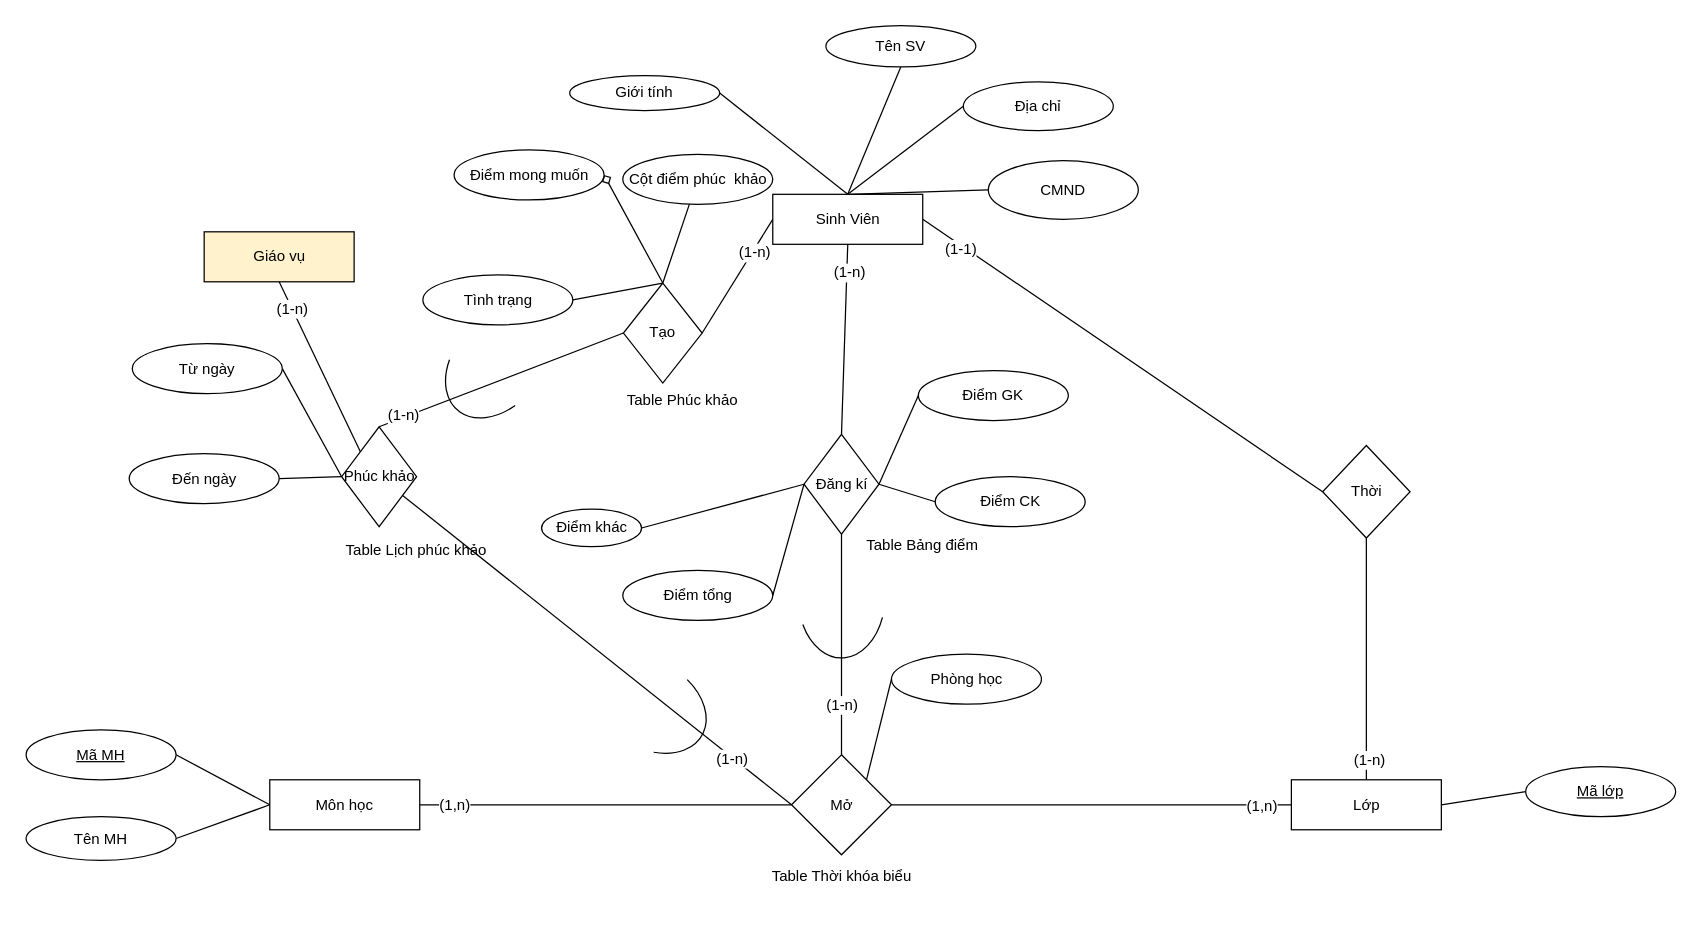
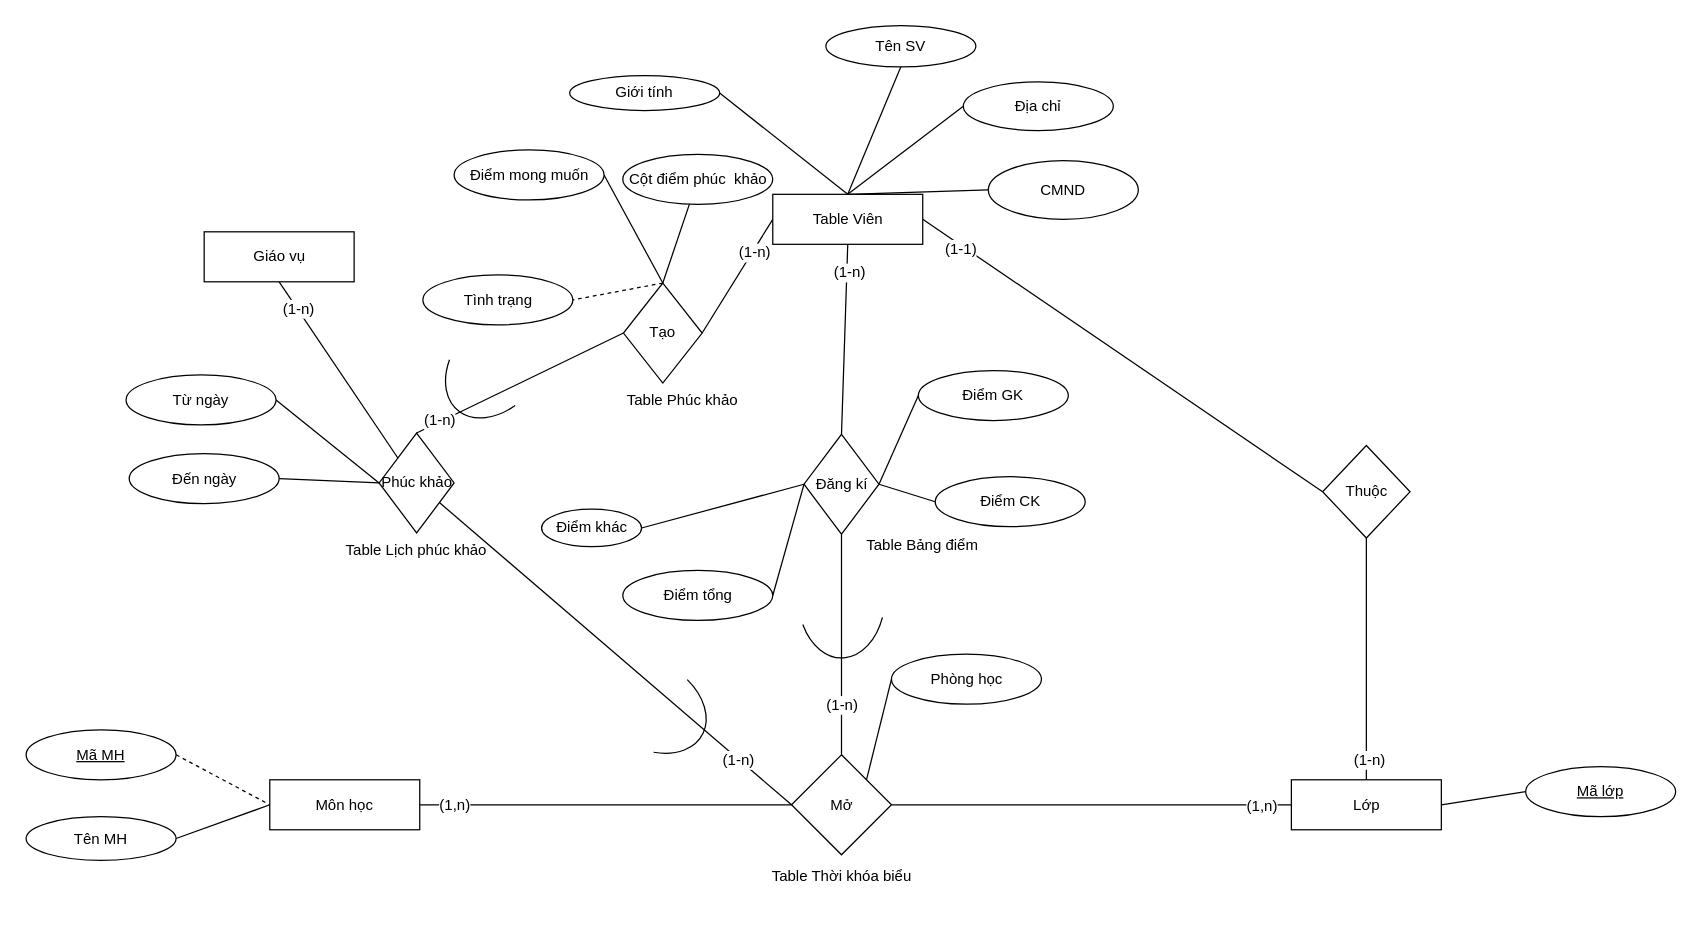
(609, 184) -> (607, 180)
(848, 219) -> (848, 219)
(279, 257) -> (279, 257)
(616, 292) -> (616, 292)
(207, 369) -> (201, 400)
(379, 477) -> (416, 483)
(1367, 492) -> (1367, 492)
(221, 779) -> (221, 779)
